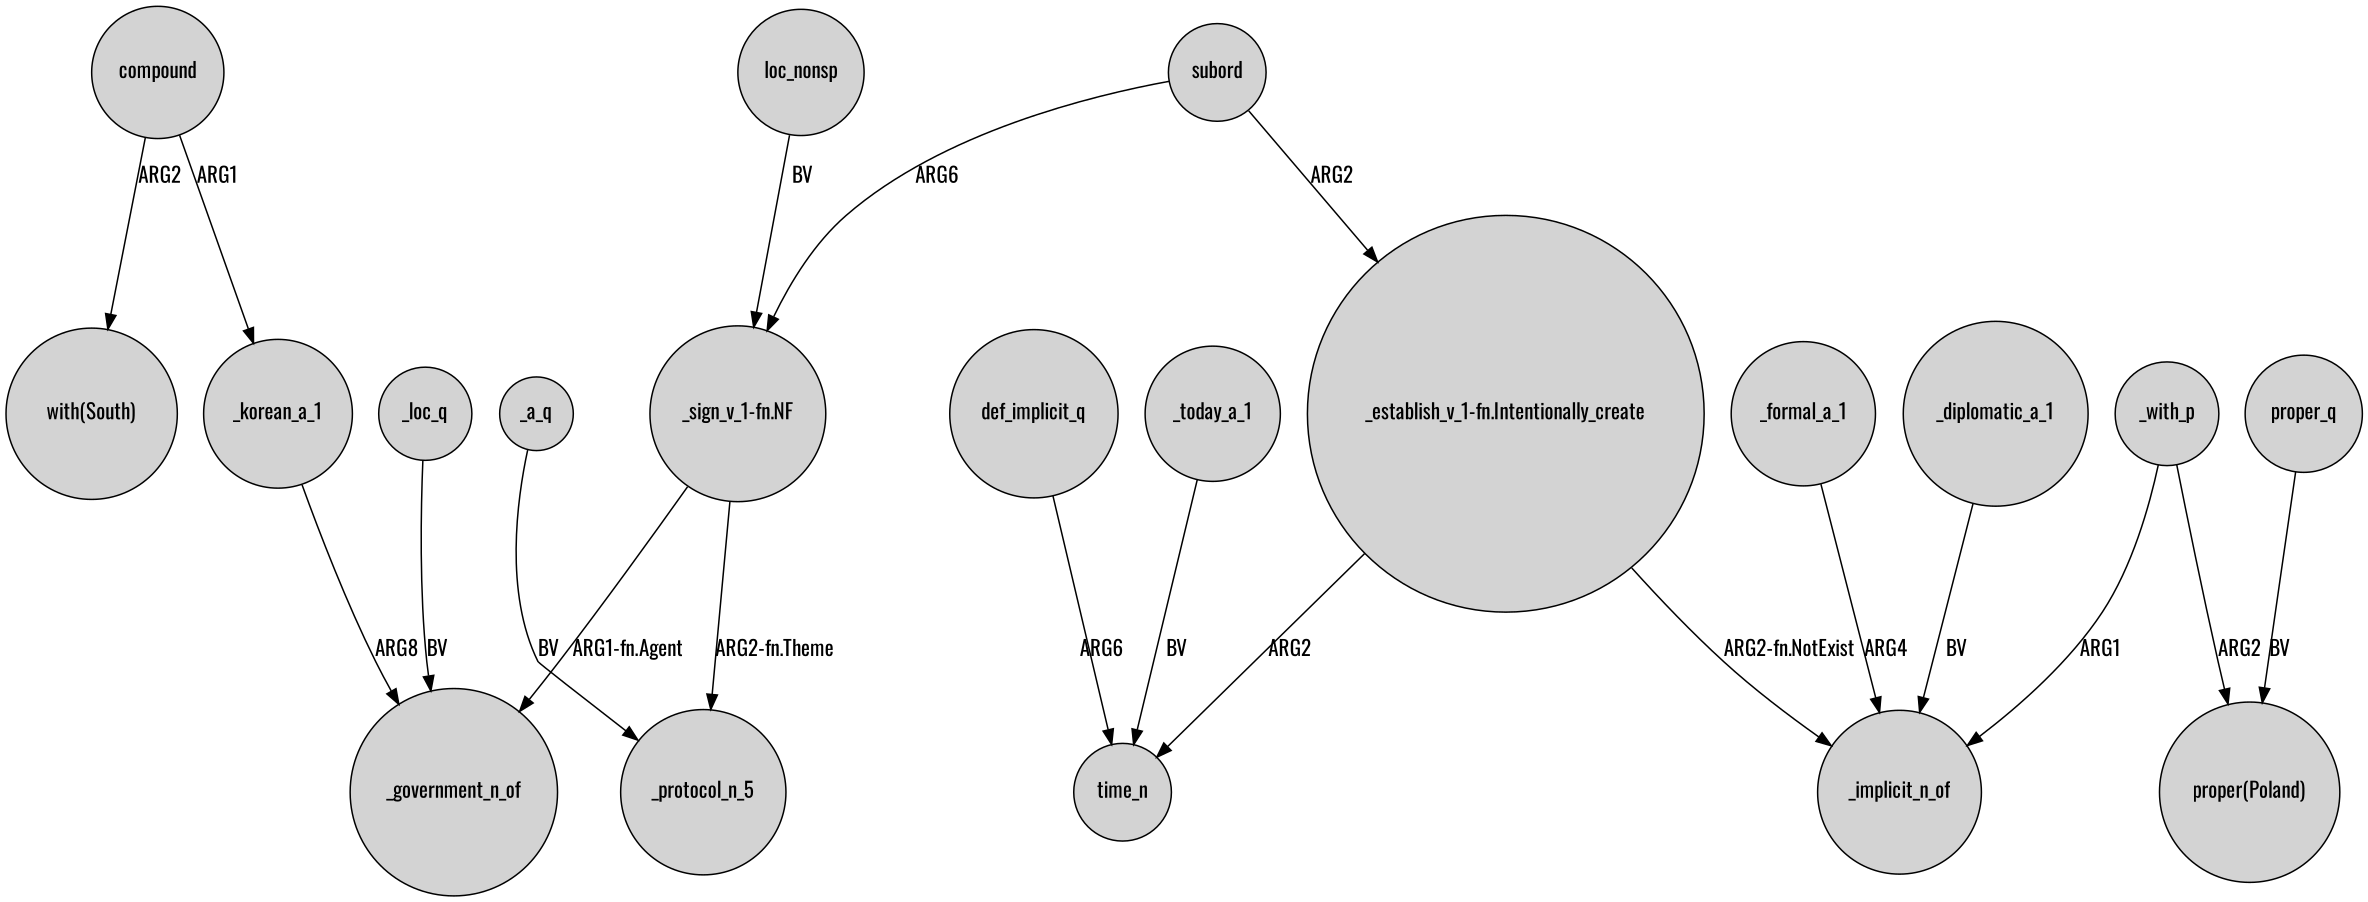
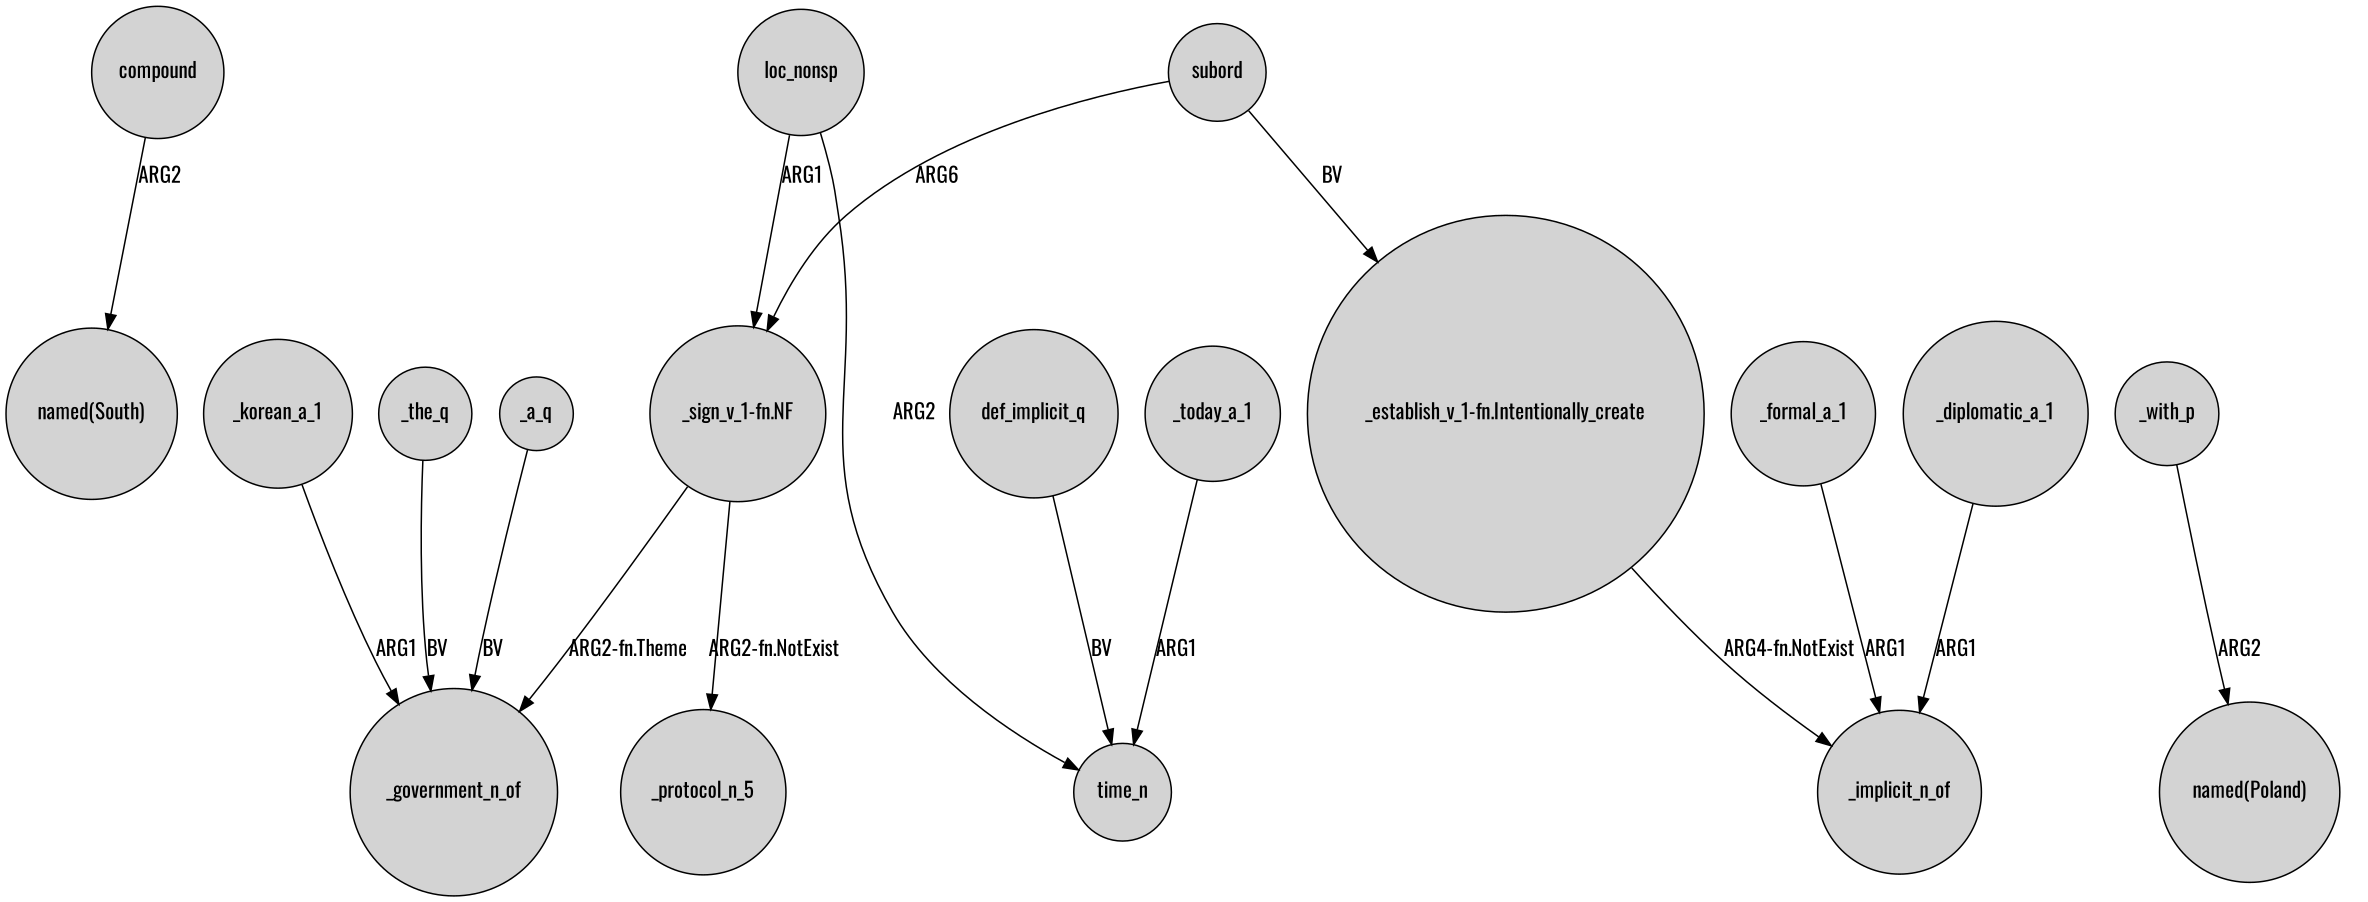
(802, 177) -> (802, 177)
(1332, 177) -> (1332, 177)
(214, 232) -> none
(92, 414) -> (92, 414)
(425, 414) -> (425, 414)
(2304, 414) -> none
(522, 613) -> (500, 562)
(2097, 619) -> none
(397, 650) -> (397, 650)
(628, 650) -> (628, 650)
(775, 650) -> (775, 650)
(1102, 650) -> (1102, 650)
(1177, 650) -> (1177, 650)
(1266, 650) -> (848, 491)
(1790, 650) -> (1790, 650)
(1886, 650) -> (1886, 650)
(1957, 650) -> (1957, 650)
(2250, 792) -> (2250, 792)
